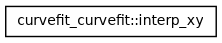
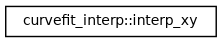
(111, 21) -> (111, 21)
